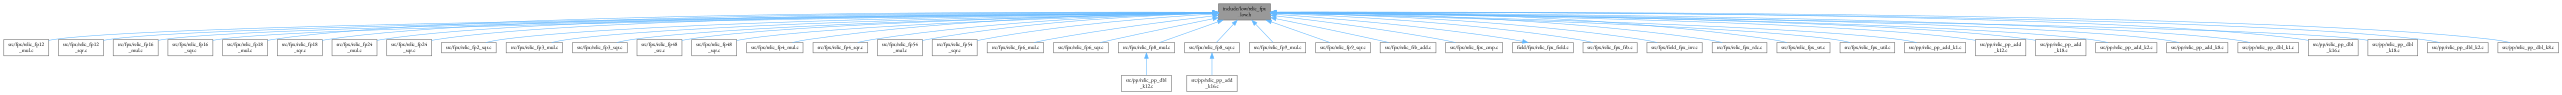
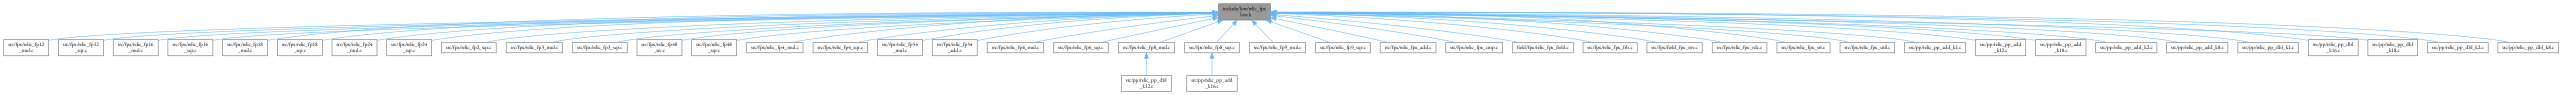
(1397, 25) -> (1398, 26)
(955, 48) -> (955, 48)
(1408, 48) -> (1408, 48)
